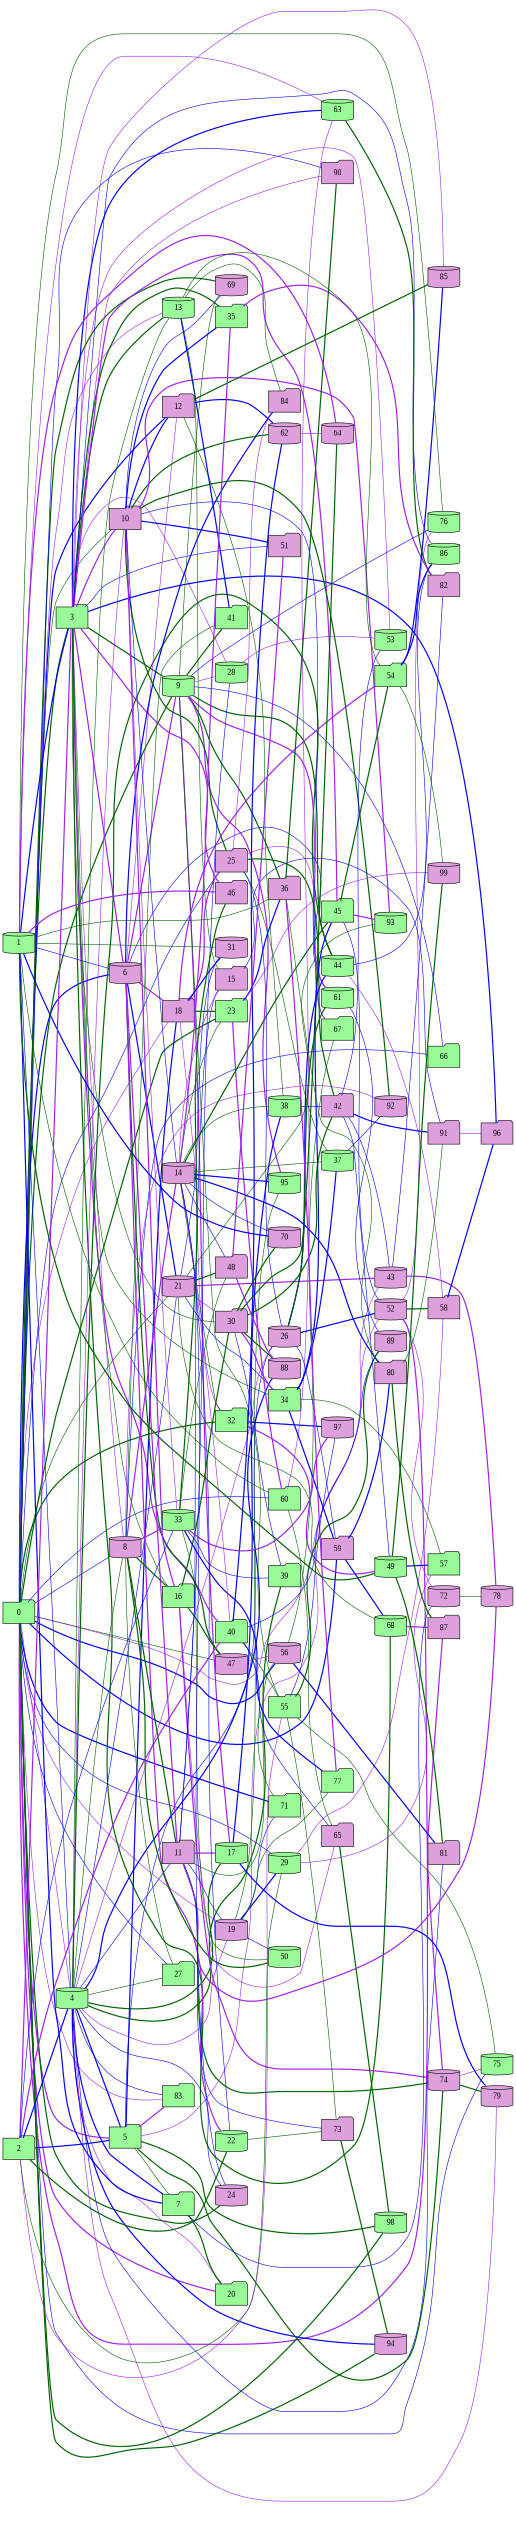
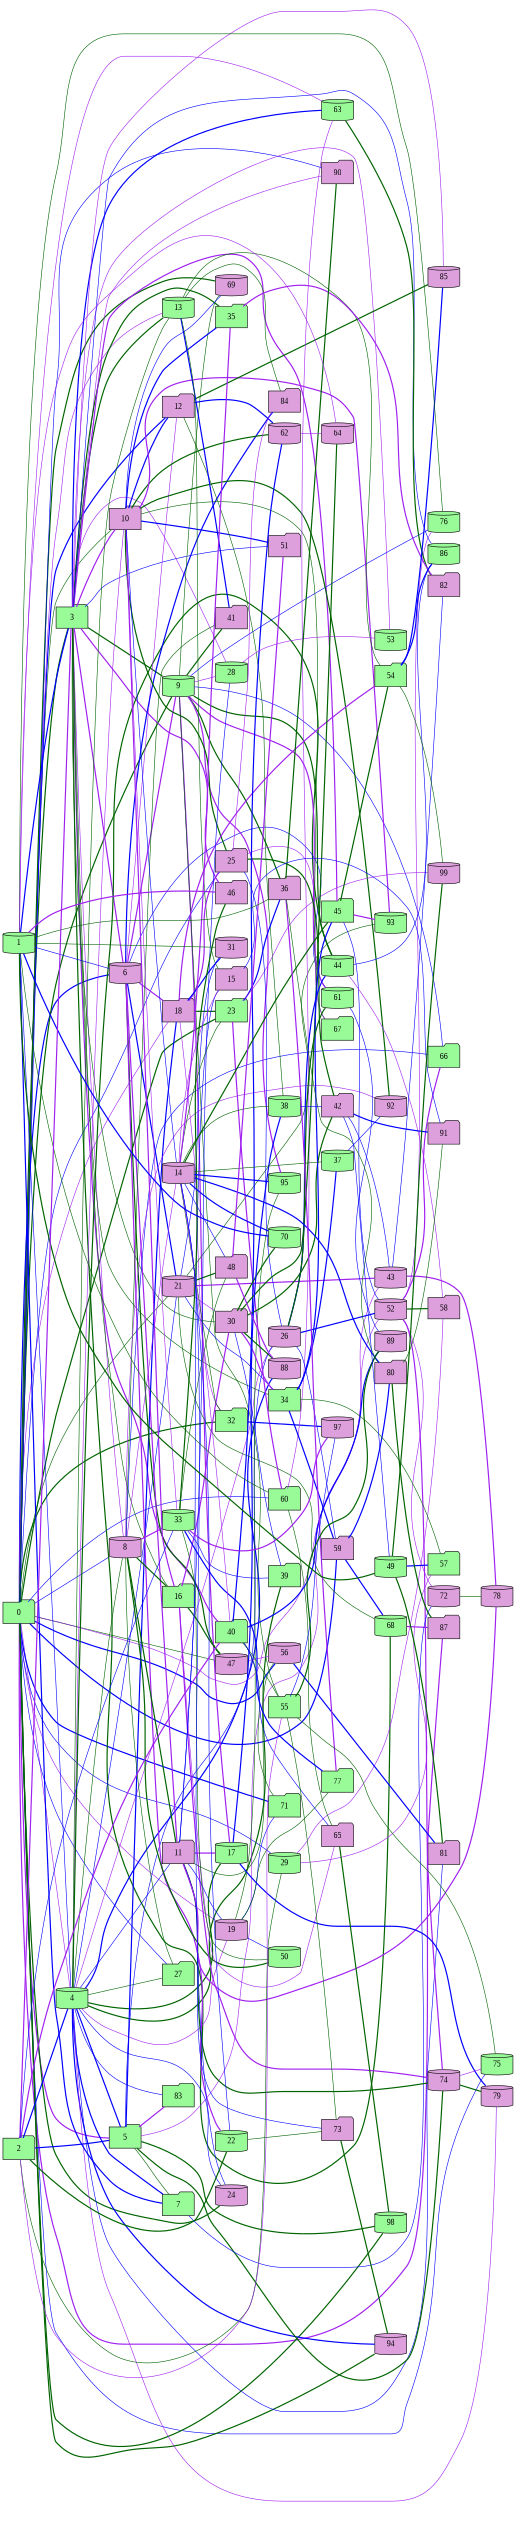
(48, 425) -> (48, 425)
(231, 618) -> (231, 618)
(318, 690) -> (318, 690)
(358, 861) -> none
(286, 1011) -> none
(497, 1134) -> none
none -> (424, 1184)
(227, 1211) -> (227, 1211)
(285, 1237) -> (285, 1237)
(311, 1341) -> none
(150, 1360) -> (150, 1360)
(210, 1441) -> (210, 1441)
(307, 1477) -> none
(326, 1501) -> (326, 1501)
(36, 1895) -> none
(259, 1897) -> none
(231, 2295) -> none
